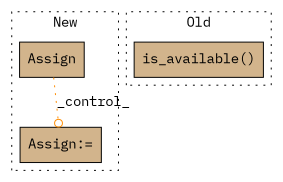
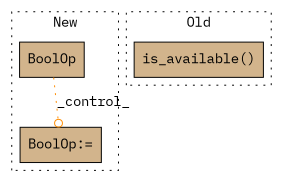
(52, 60) -> (52, 60)
(61, 145) -> (61, 145)
